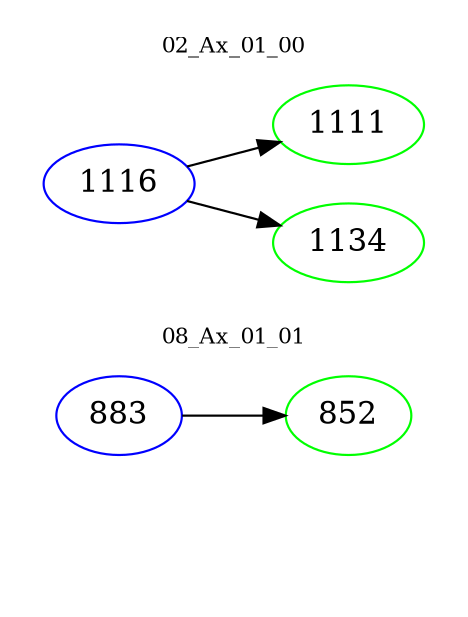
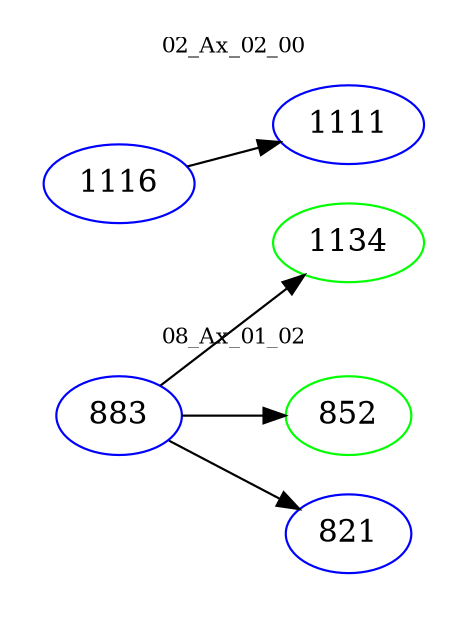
(234, 47) -> (234, 47)
(349, 125) -> (349, 125)
(223, 210) -> (224, 337)
(234, 338) -> (234, 338)
none -> (349, 534)
